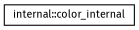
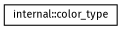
(69, 15) -> (61, 15)
